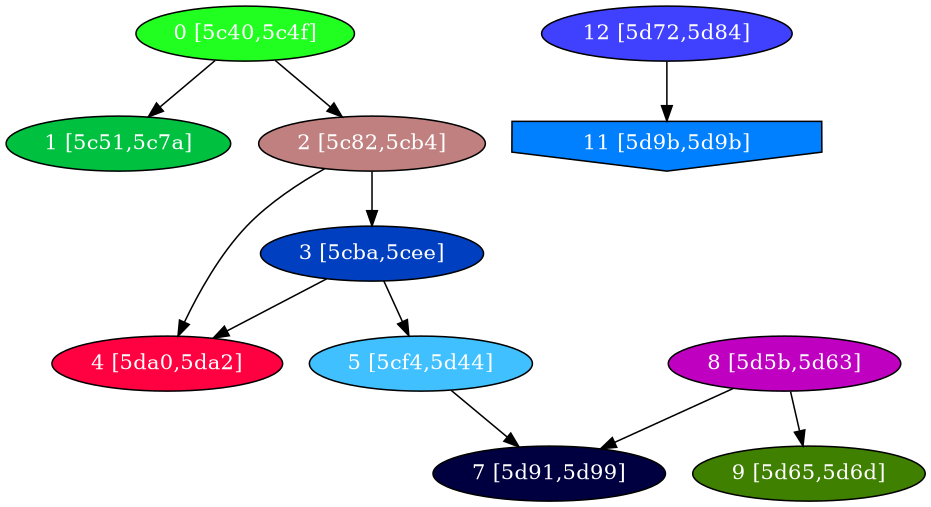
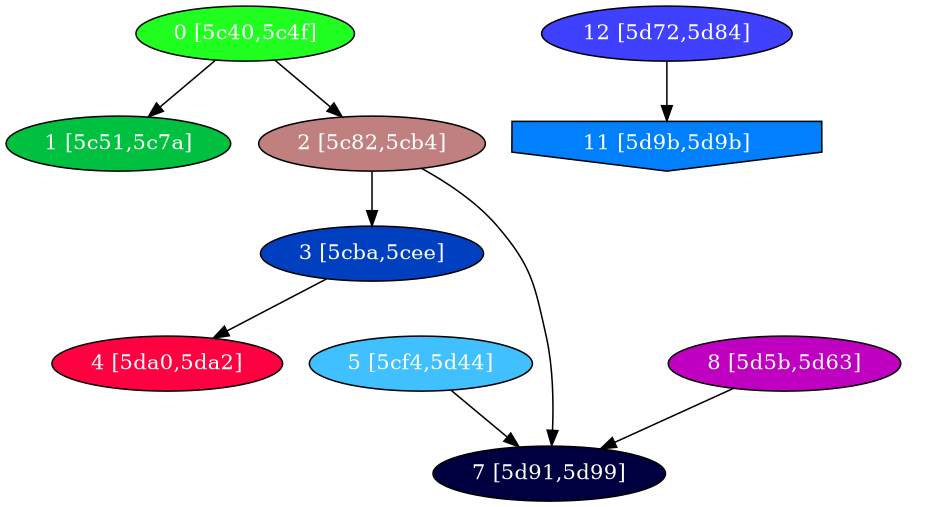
(241, 233) -> (530, 277)
(393, 301) -> none
(809, 474) -> none
